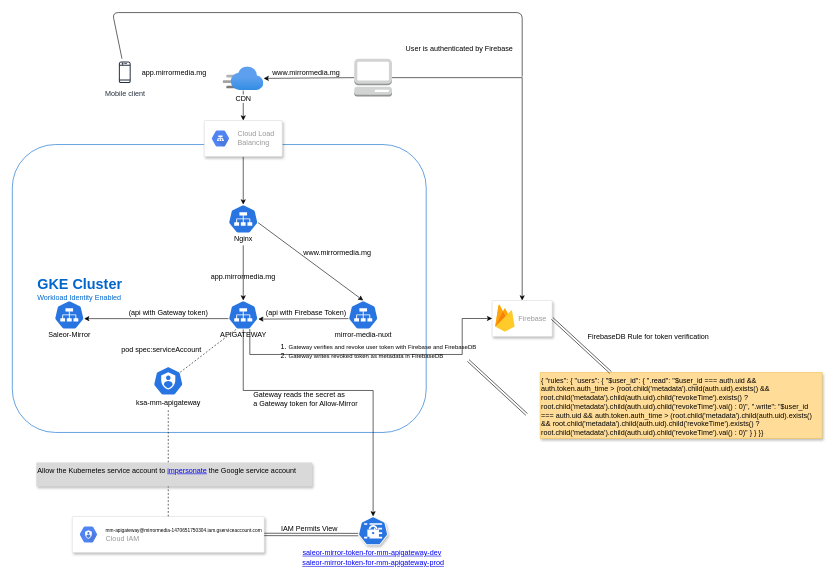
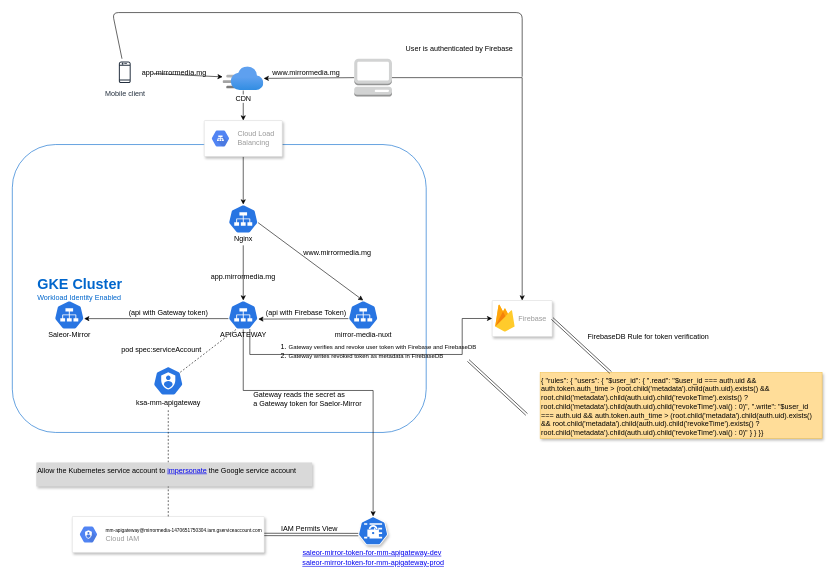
none -> (193, 75)
(311, 399) -> (314, 399)
